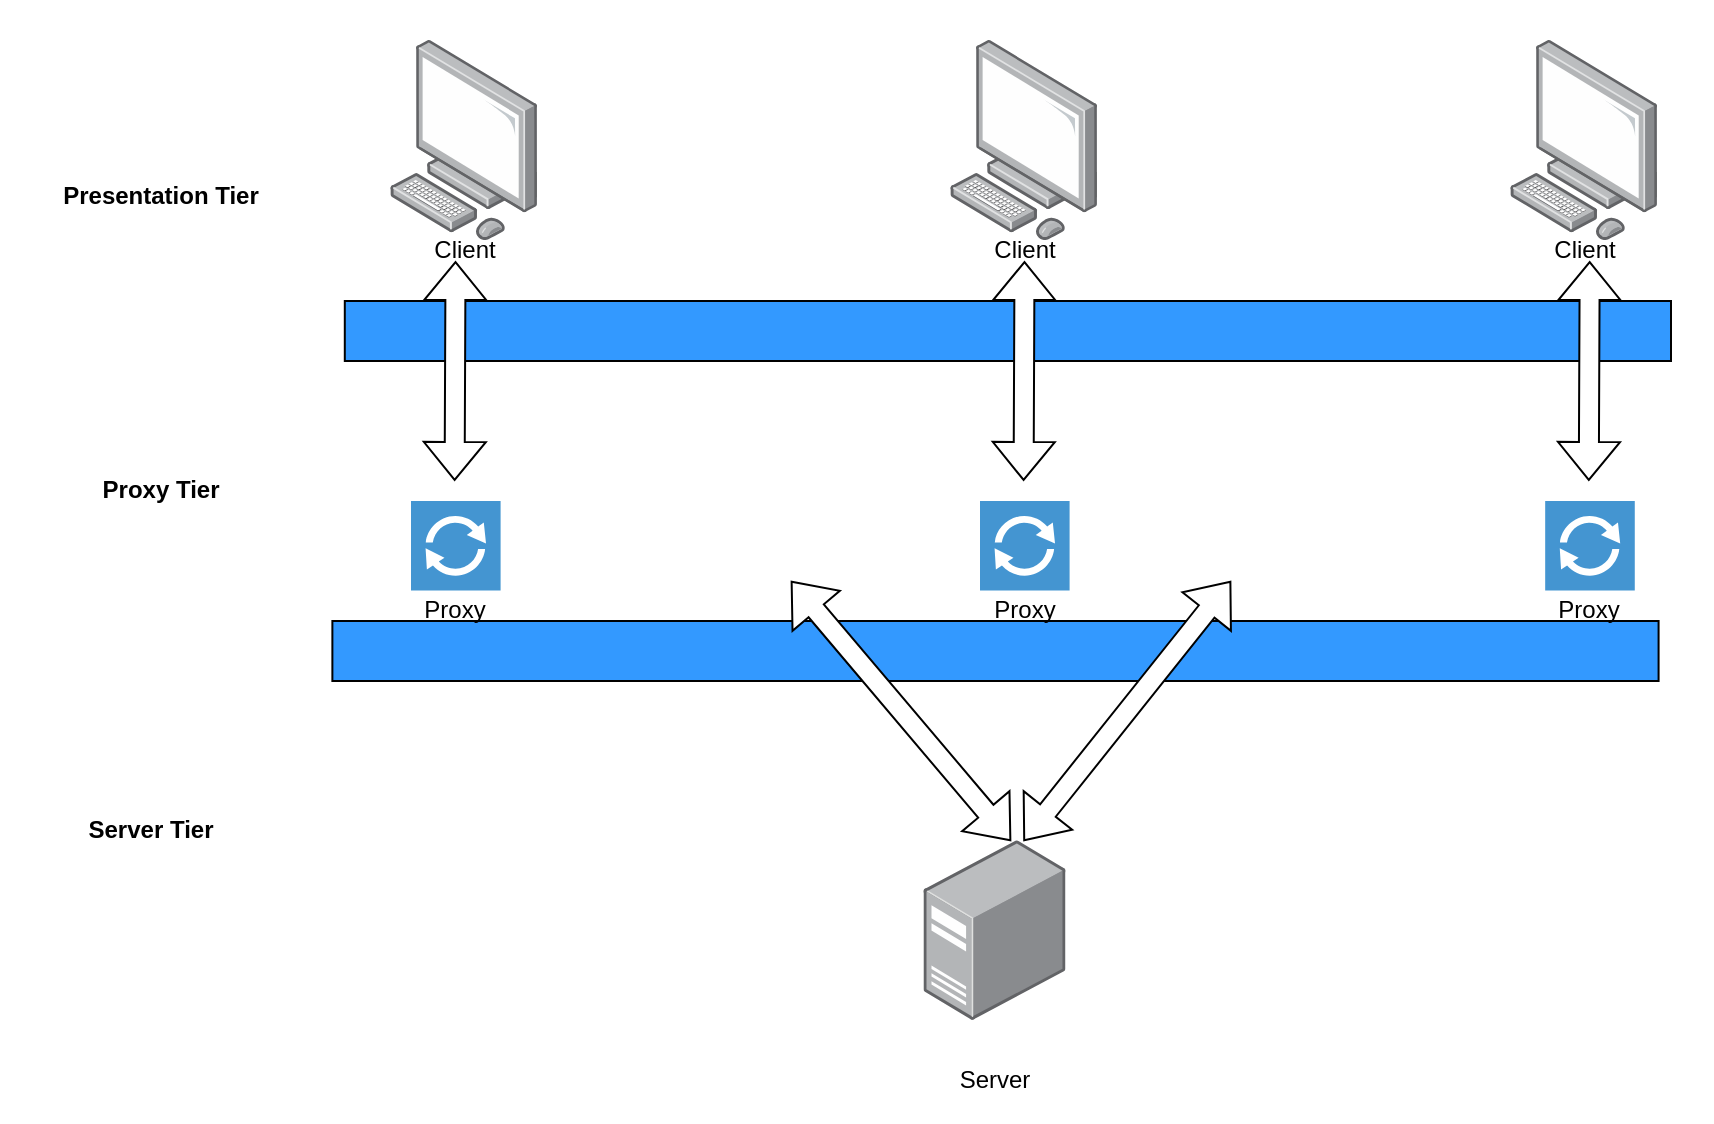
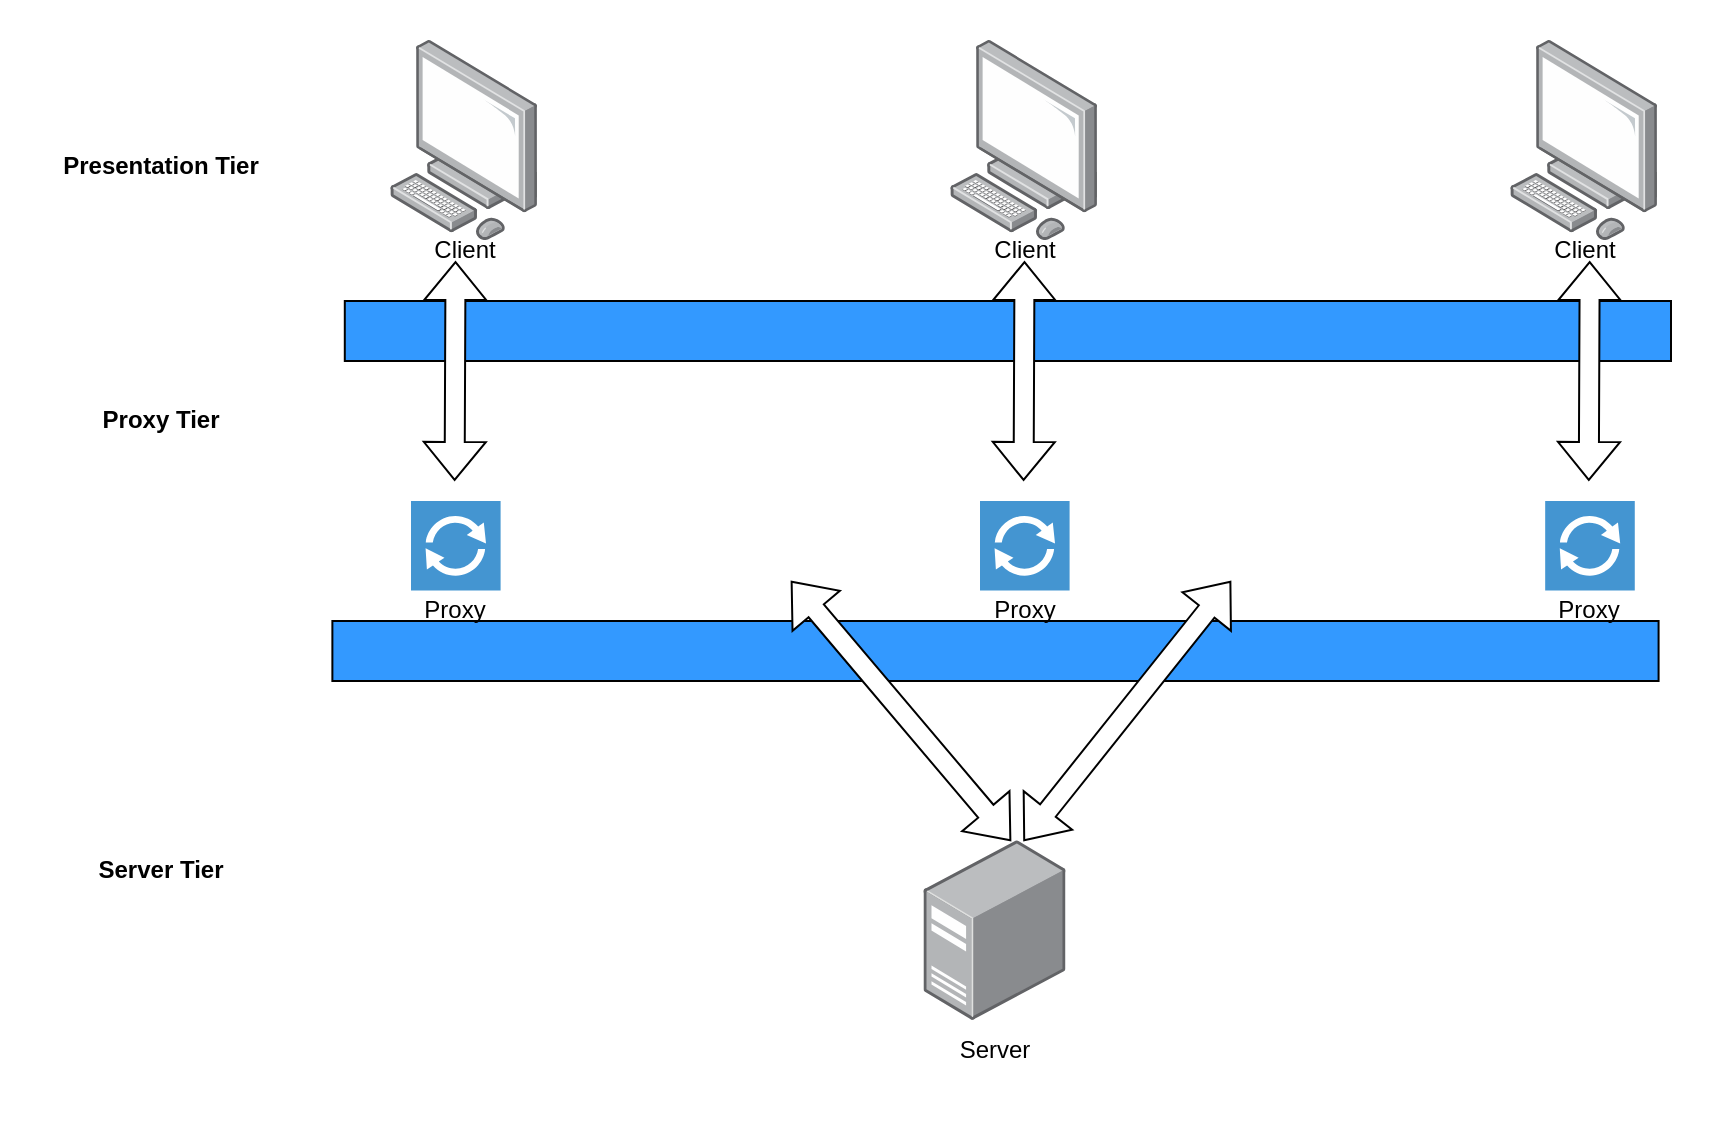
(161, 197) -> (161, 167)
(161, 491) -> (161, 421)
(151, 831) -> (161, 871)
(995, 1081) -> (995, 1051)
